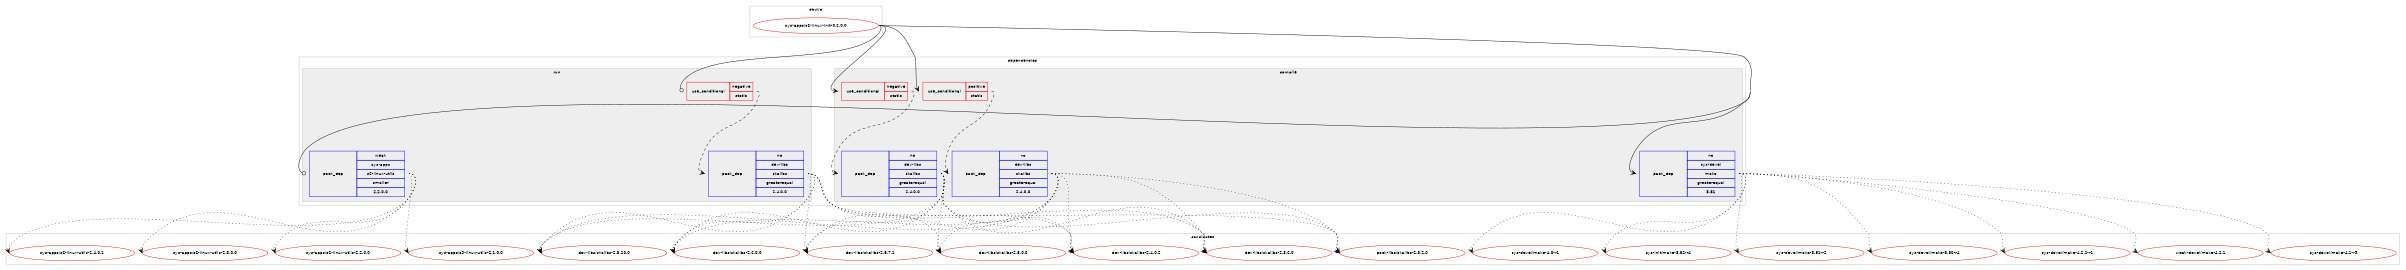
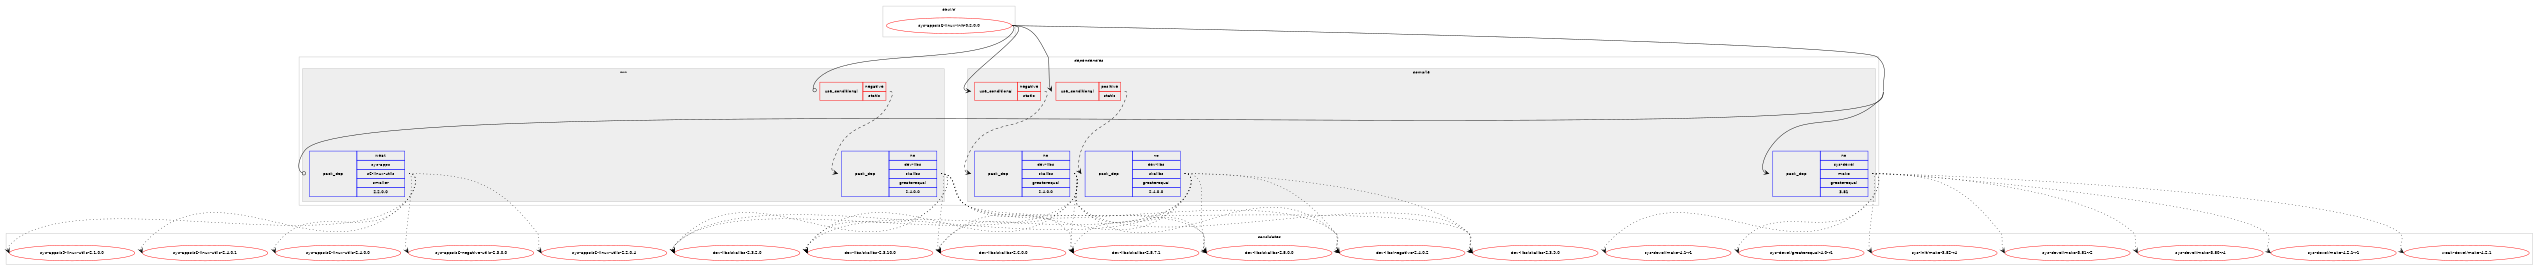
(205, 253) -> (471, 253)
(338, 253) -> (604, 253)
none -> (338, 253)
(1136, 253) -> (1402, 253)
(1269, 253) -> (1535, 253)
(1402, 253) -> (737, 253)
(1535, 253) -> (1801, 253)
(2334, 253) -> (1668, 253)
